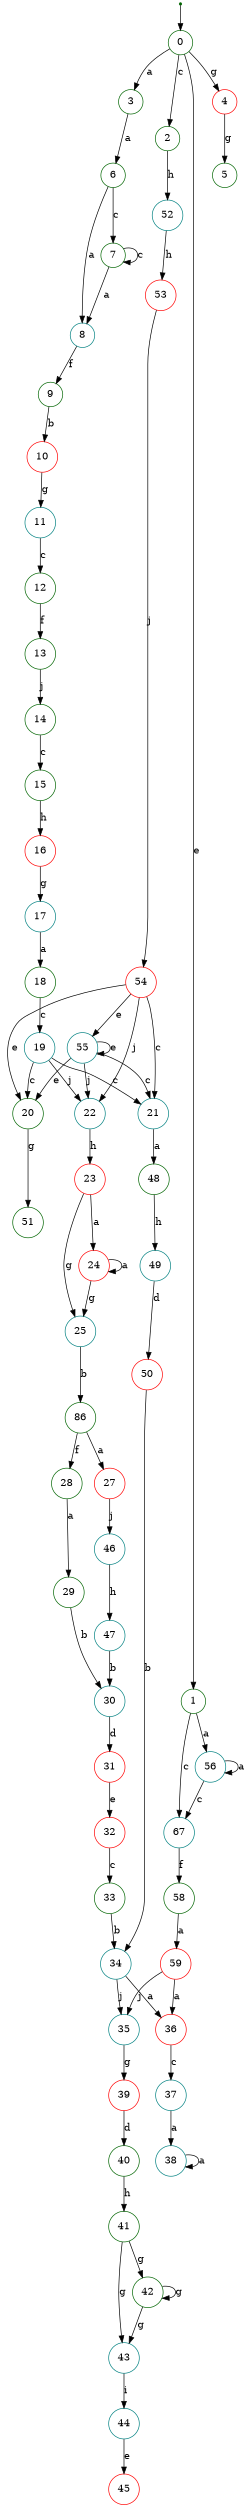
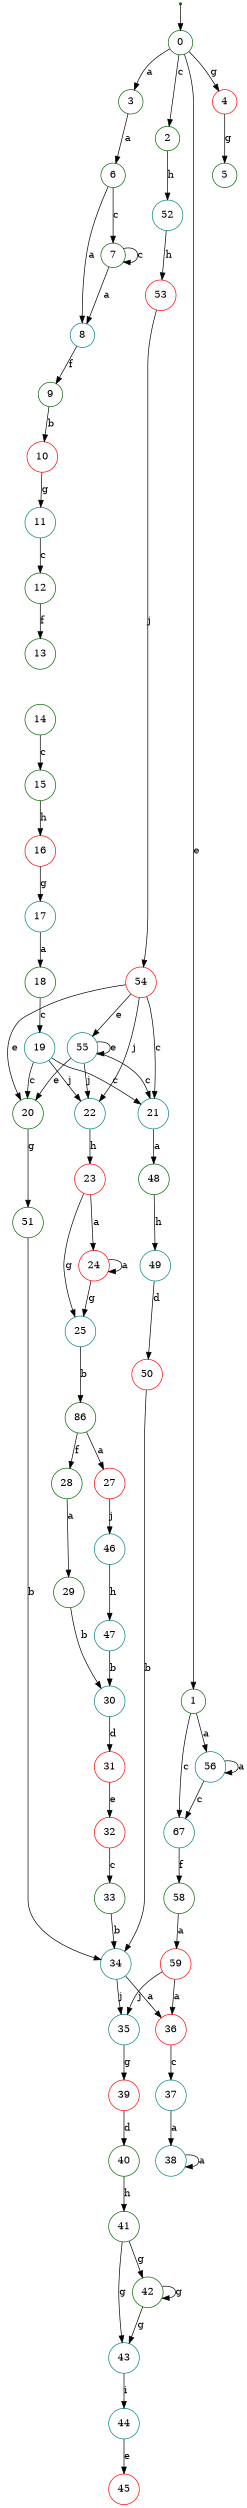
(40, 683) -> none
none -> (28, 1616)
